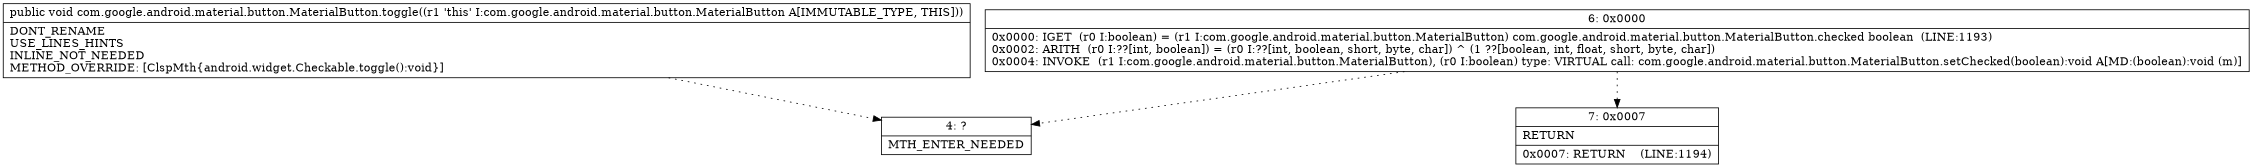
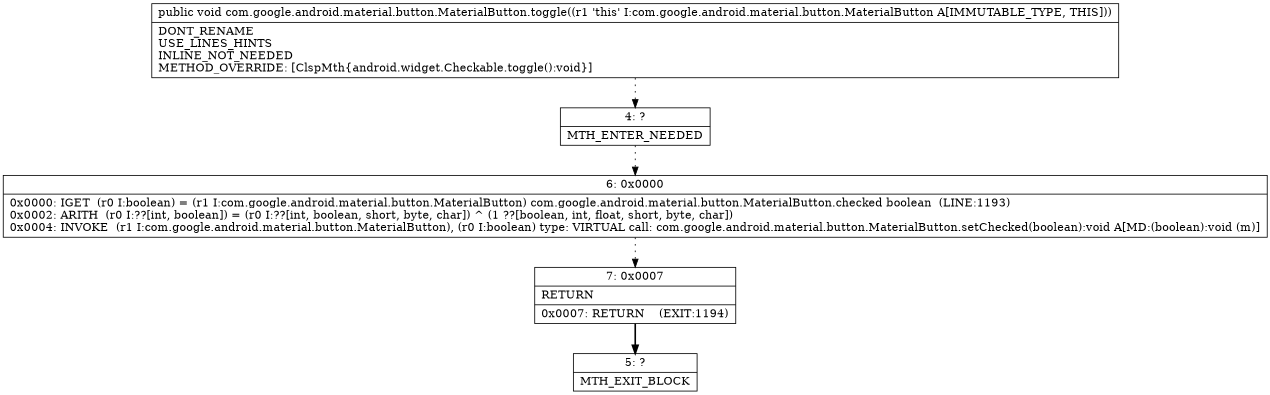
(1222, 97) -> (635, 156)
(1617, 154) -> (635, 314)
none -> (635, 372)
